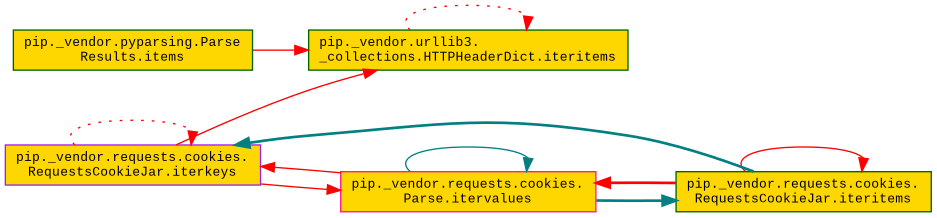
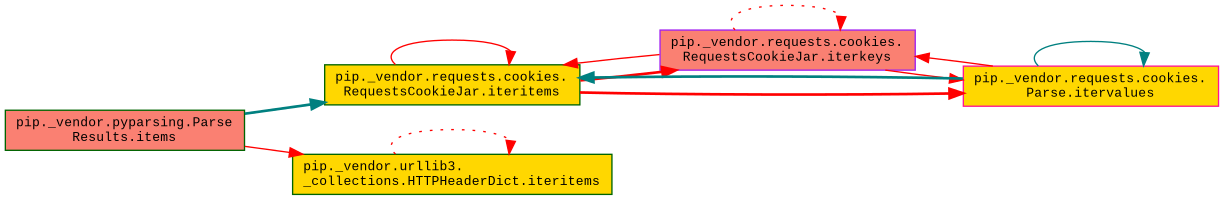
(133, 50) -> (125, 130)
(268, 105) -> (618, 59)
none -> (278, 109)
(504, 123) -> (621, 76)
(133, 165) -> (788, 50)
